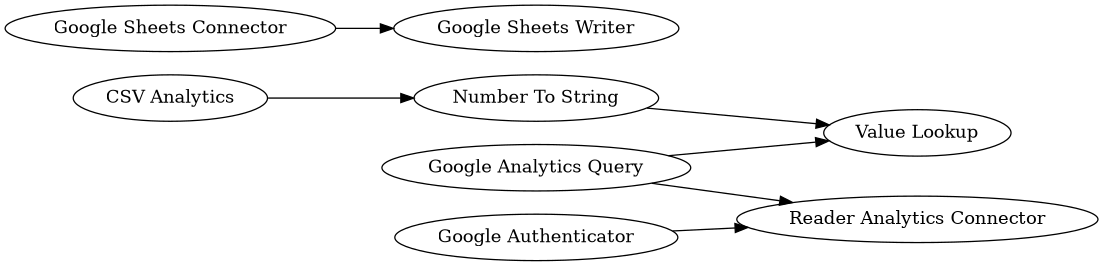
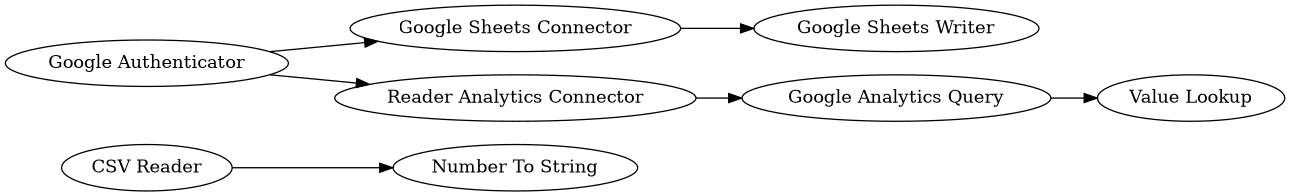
none -> (317, 47)
(170, 98) -> (147, 168)
(732, 116) -> none
(716, 192) -> (712, 98)
